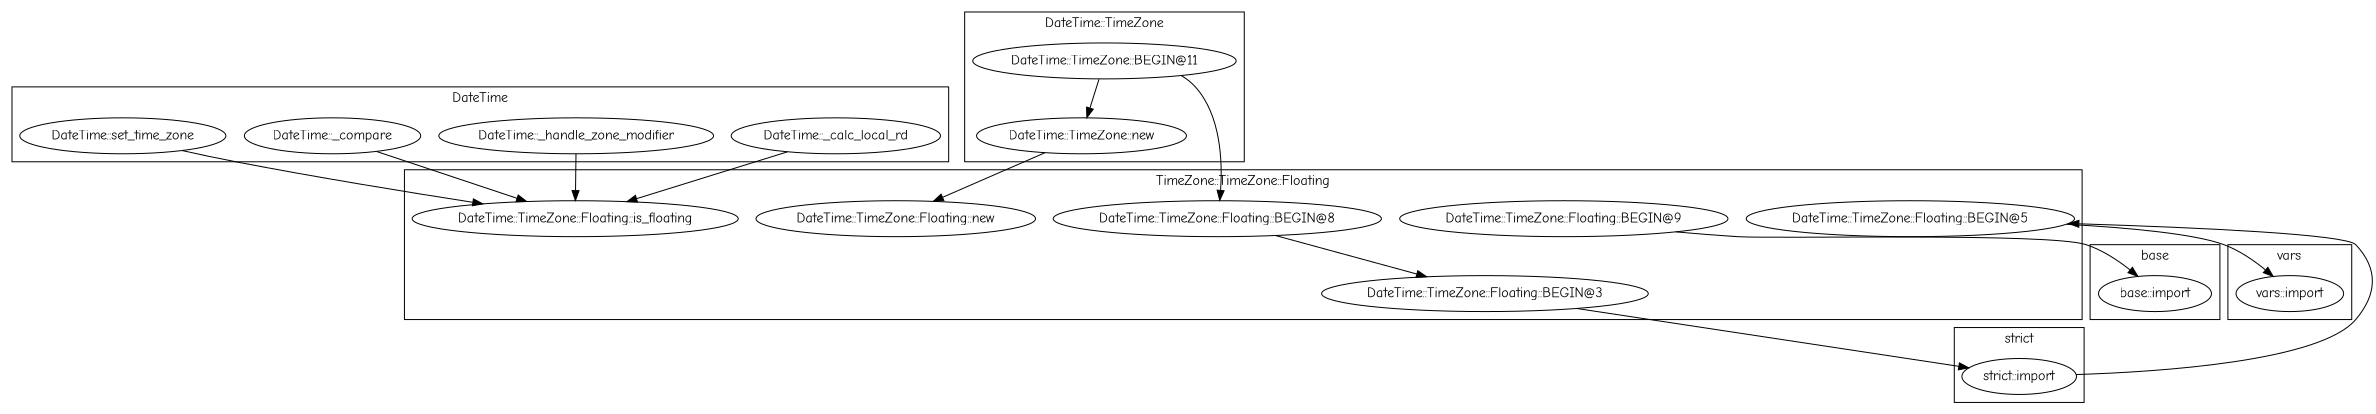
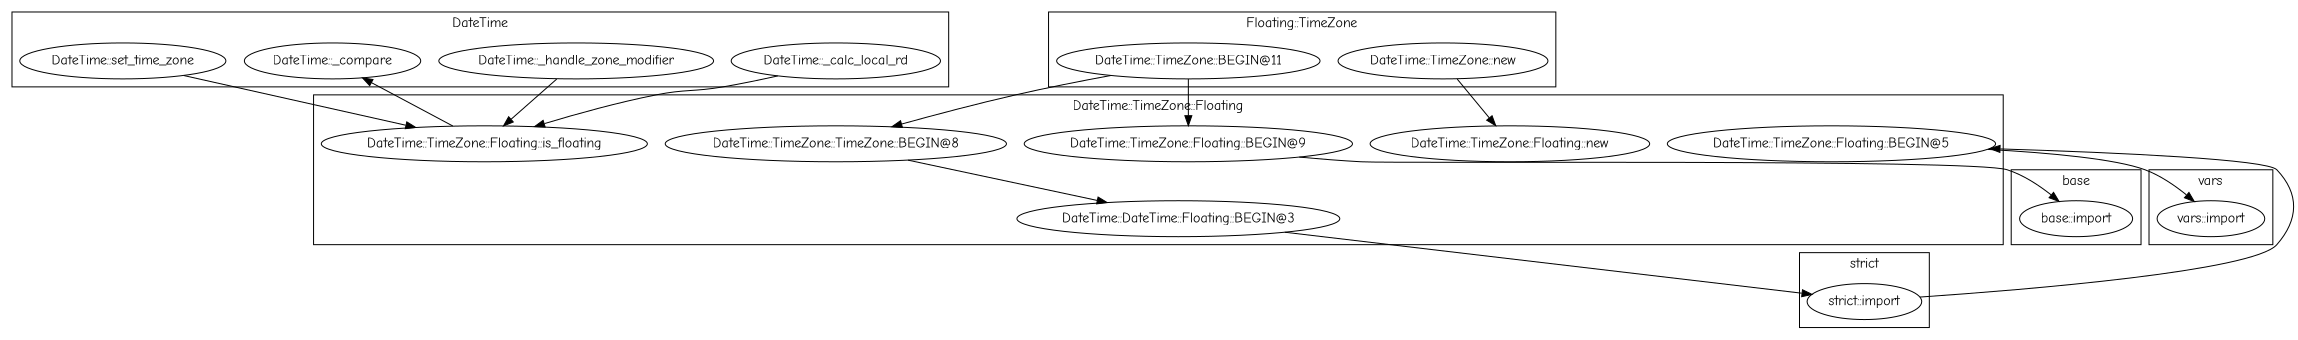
(1104, 23) -> (1302, 23)
(1094, 94) -> (1188, 101)
(450, 176) -> (412, 104)
(1243, 181) -> (1158, 106)
(1217, 219) -> (836, 144)
(1485, 294) -> (1178, 219)
